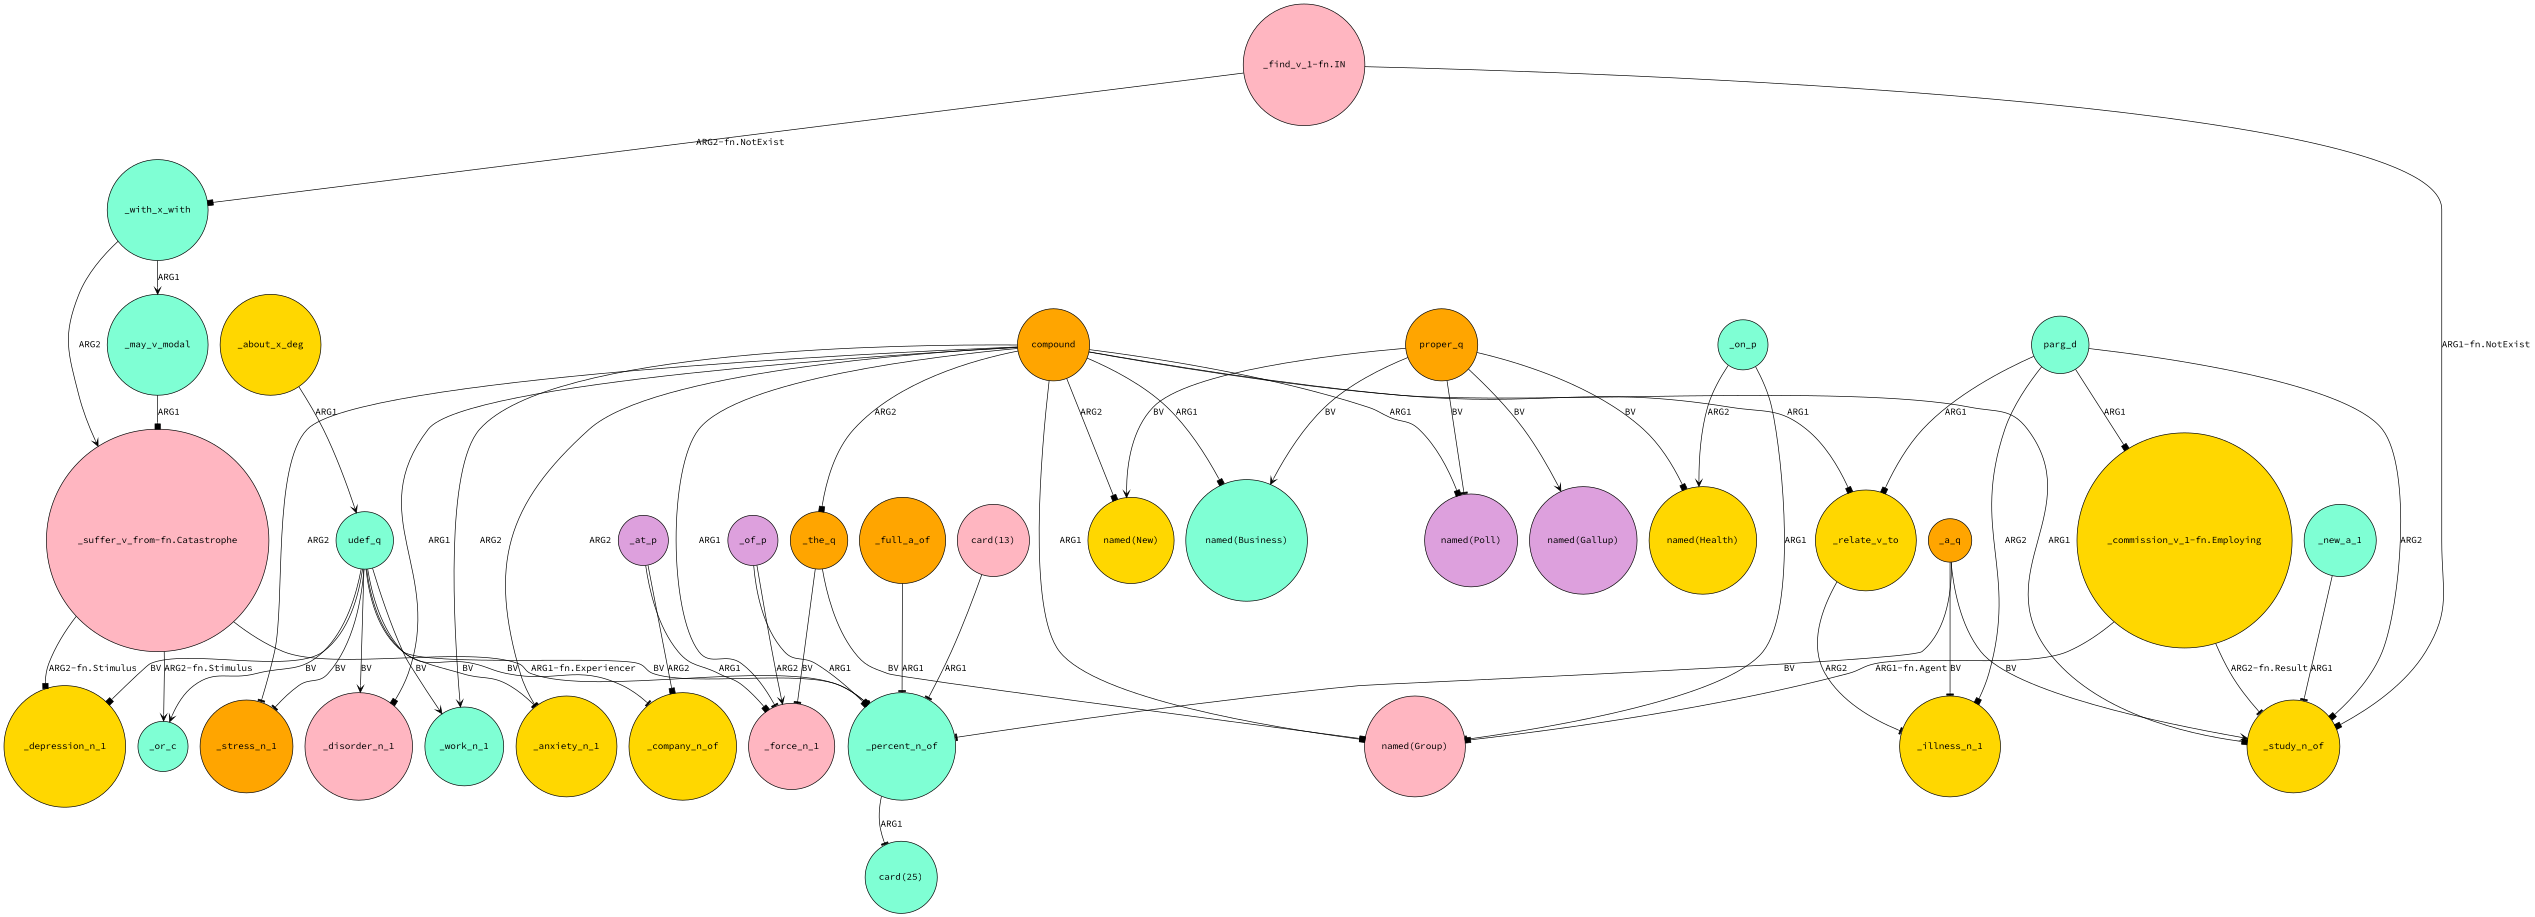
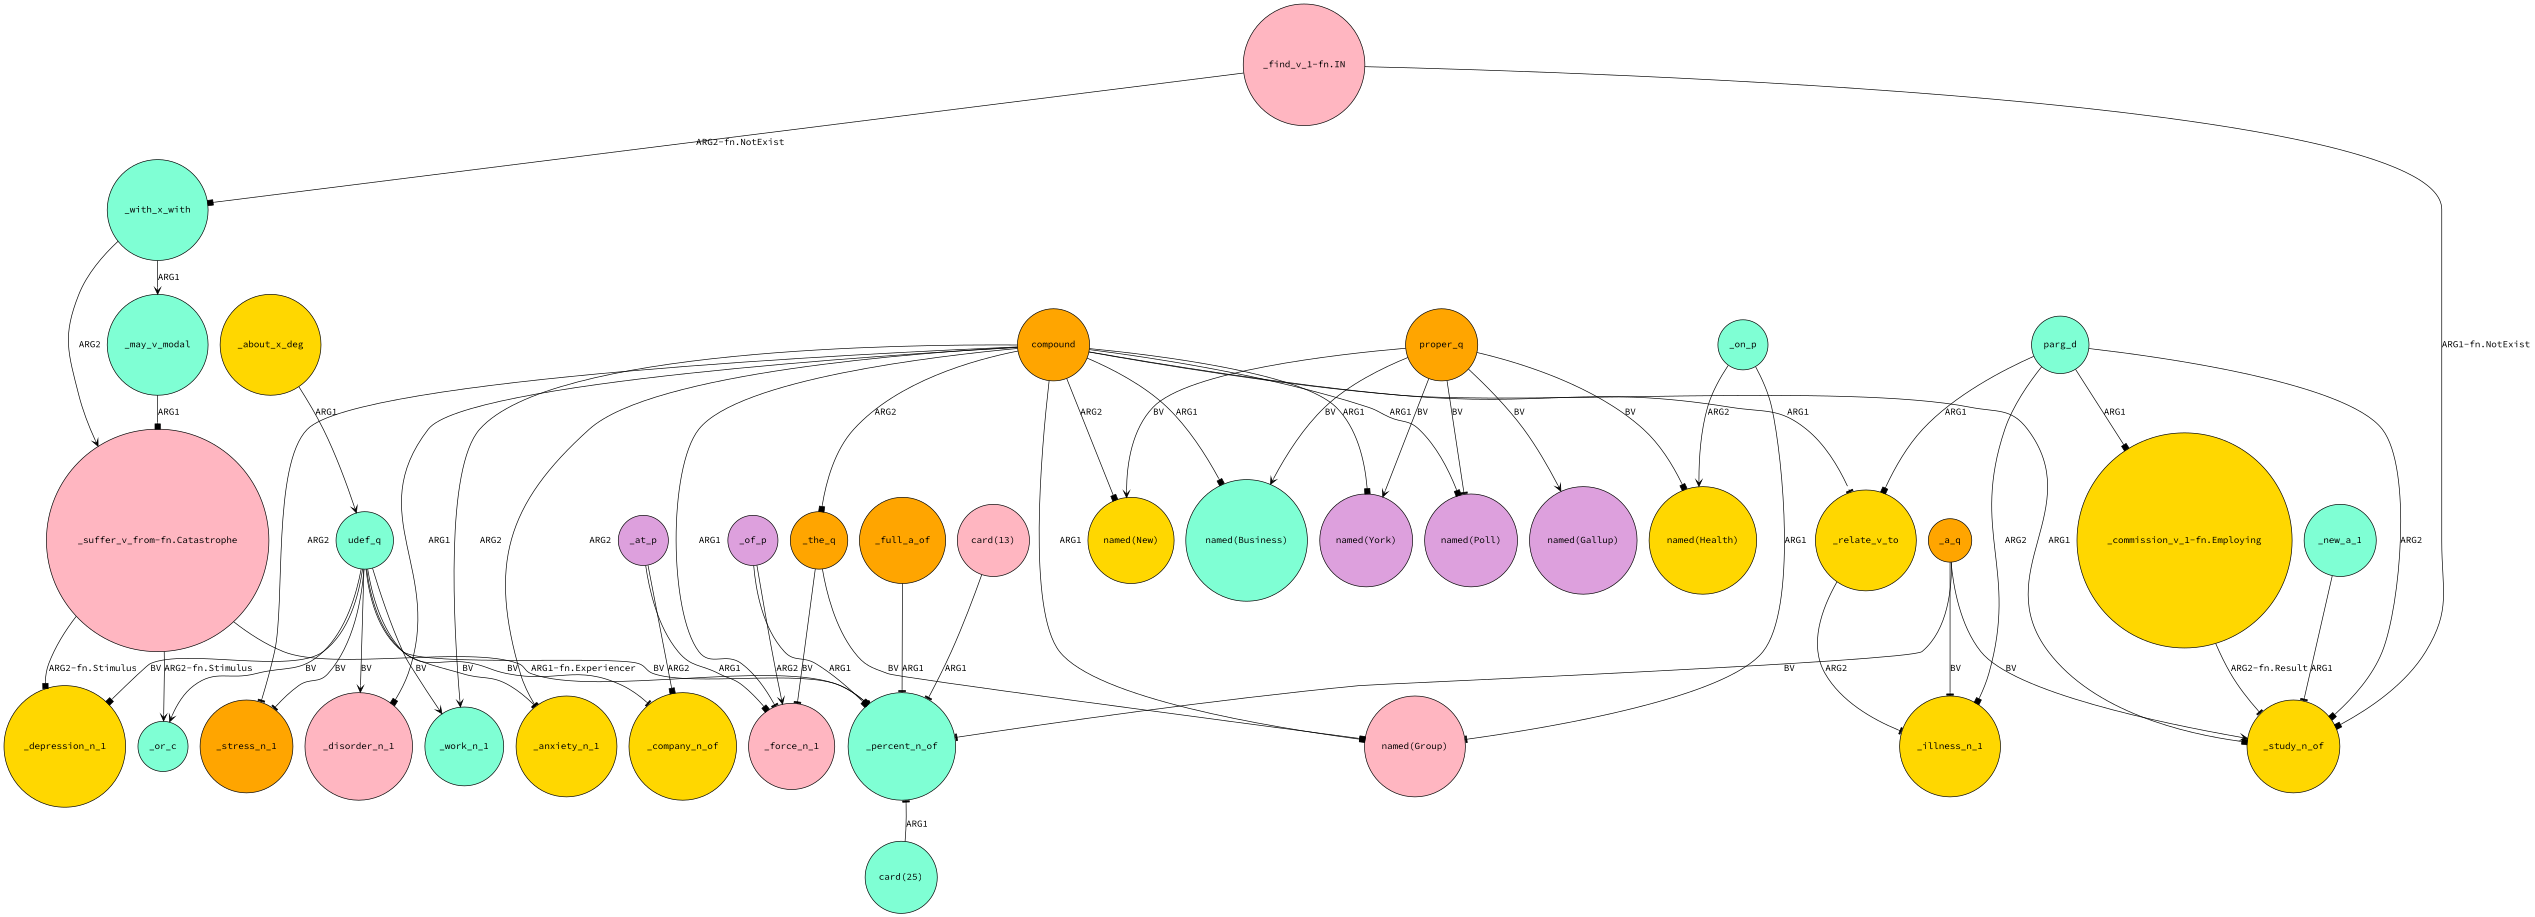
(1683, 401) -> (1683, 401)
none -> (1366, 540)
(1797, 686) -> none
(879, 819) -> (906, 823)
